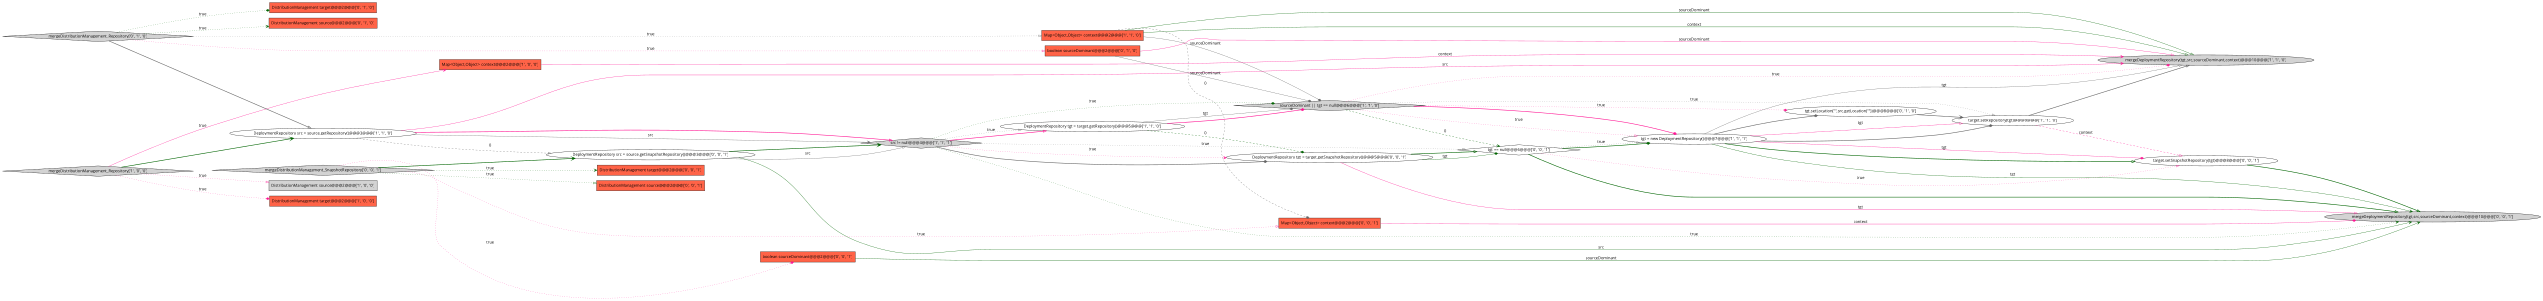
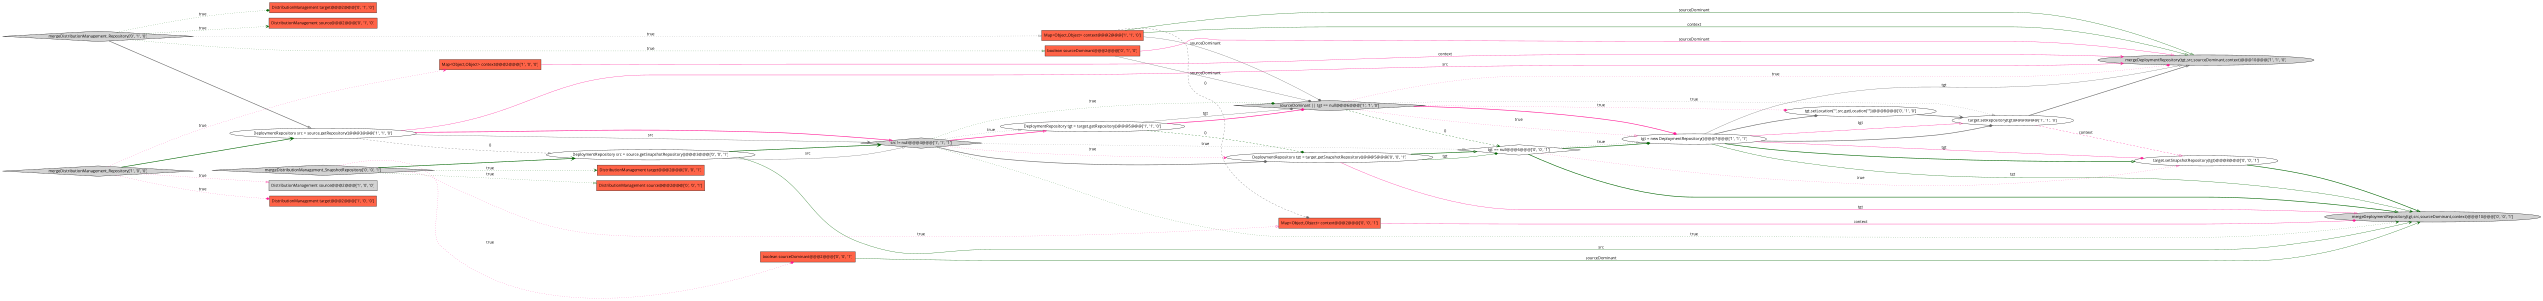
(586, 51) -> (586, 51)
(273, 107) -> (273, 107)
